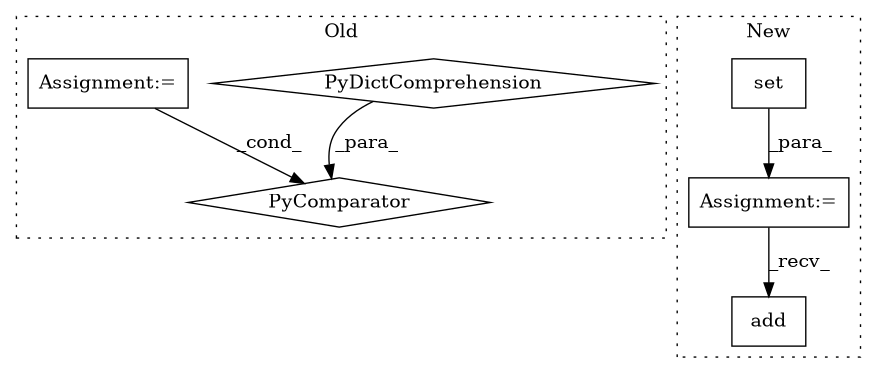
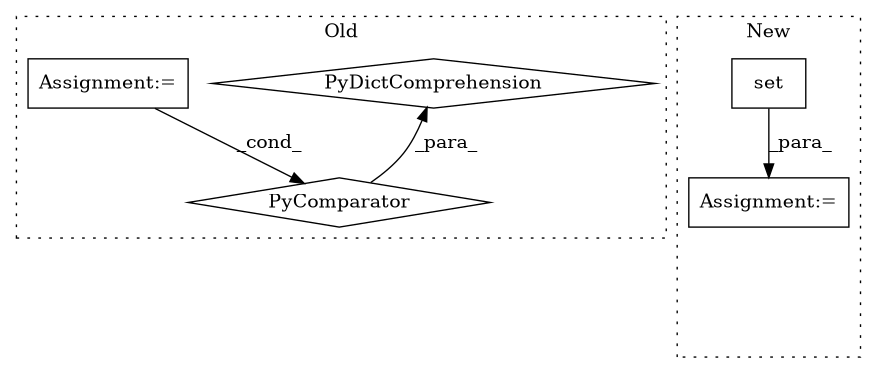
(340, 126) -> (402, 156)
(769, 321) -> none
